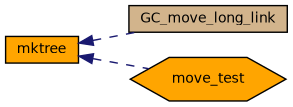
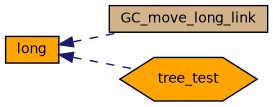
(42, 50) -> (32, 50)
(208, 79) -> (188, 79)
